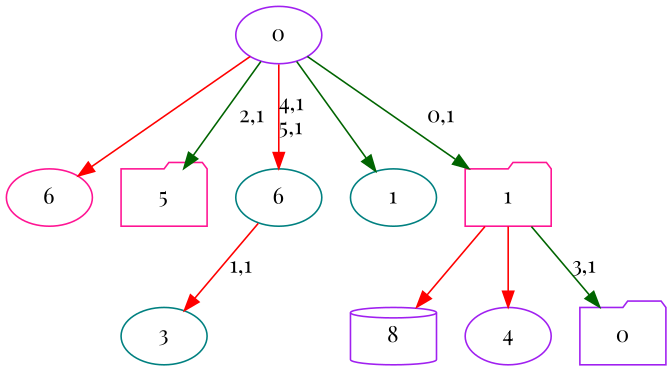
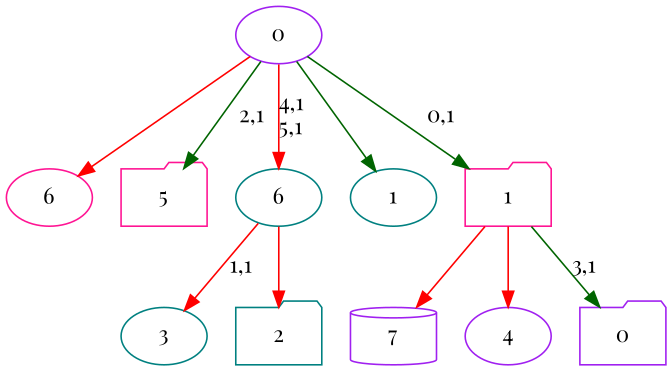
none -> (279, 336)
(393, 336) -> (393, 336)
